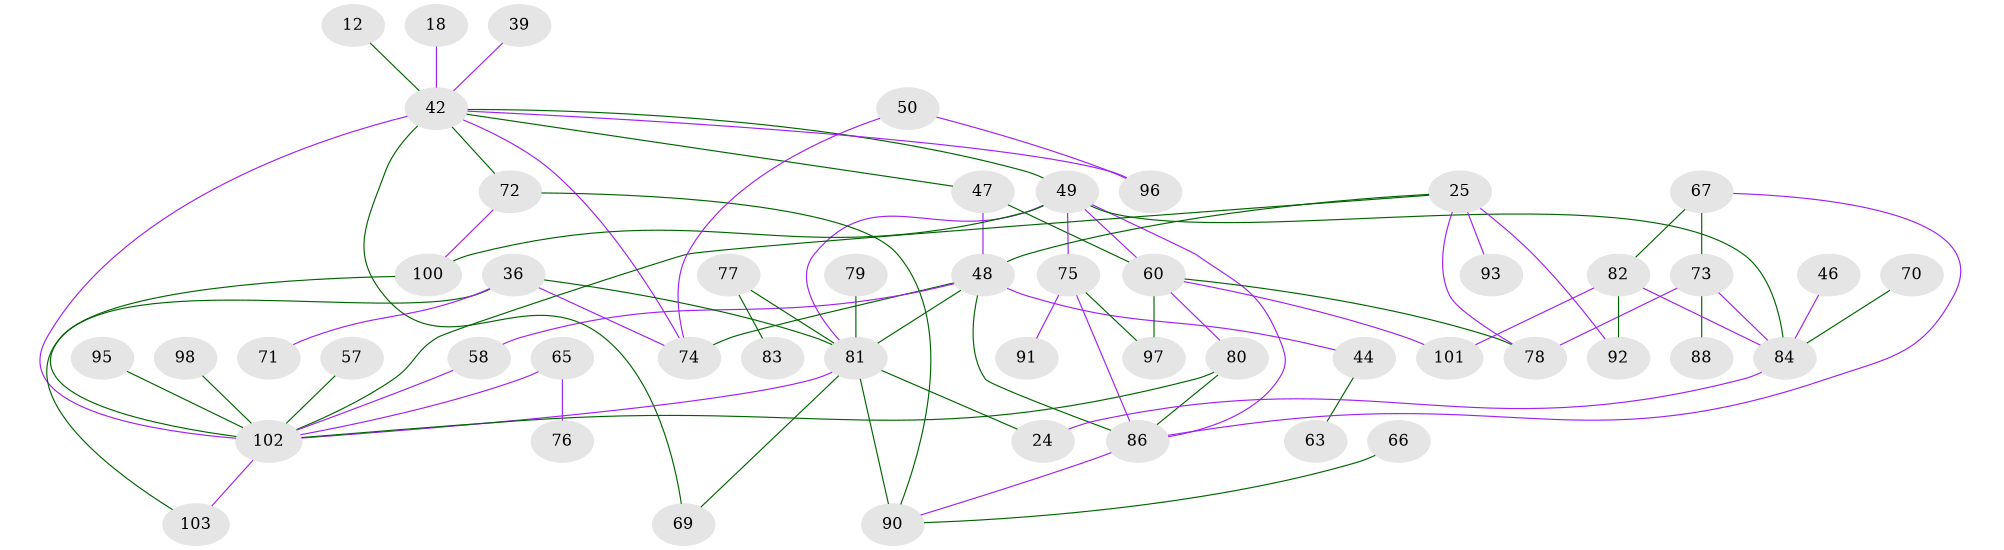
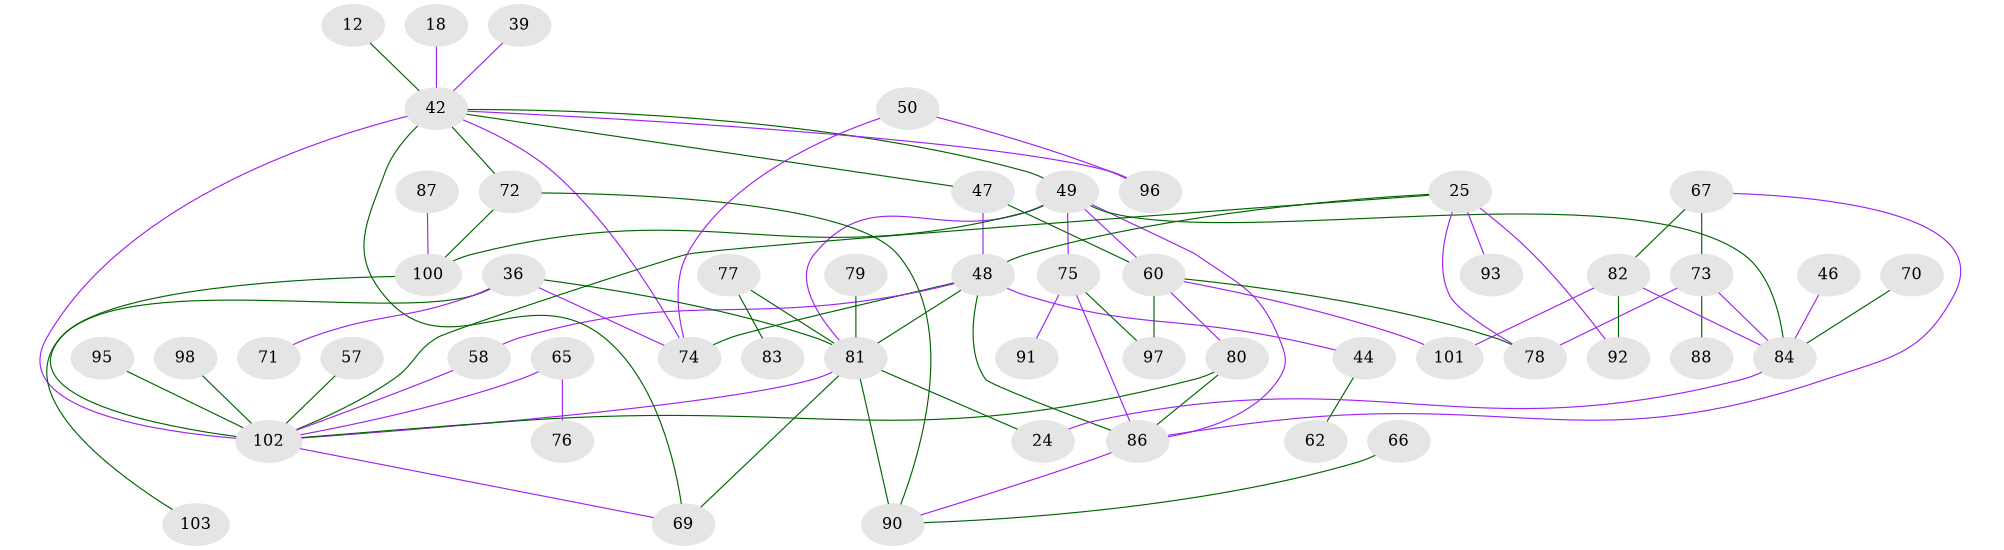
none -> (427, 192)
(469, 233) -> (469, 233)
(1316, 441) -> (1316, 441)
(232, 483) -> (477, 483)
